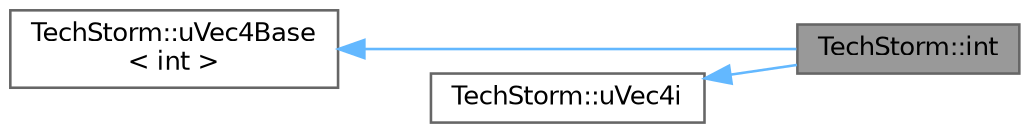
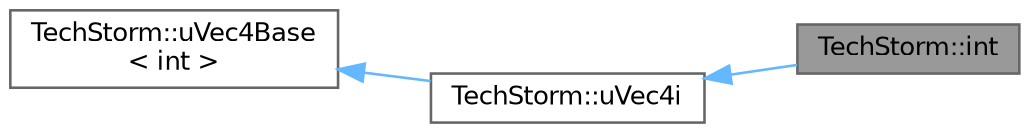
(580, 49) -> (398, 77)
